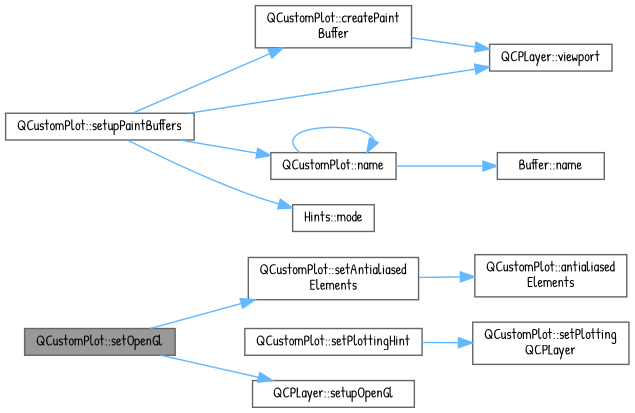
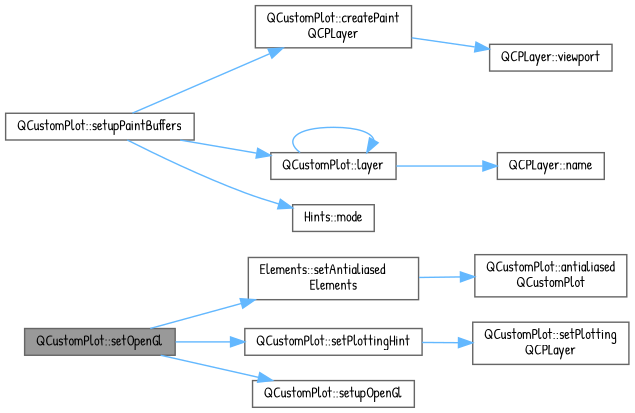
(333, 27) -> (333, 27)
(332, 91) -> none
(333, 166) -> (333, 166)
(551, 166) -> (551, 166)
(551, 276) -> (551, 276)
(333, 279) -> (333, 279)
none -> (203, 342)
(333, 394) -> (333, 394)
